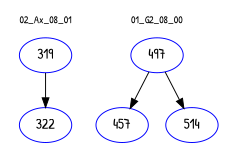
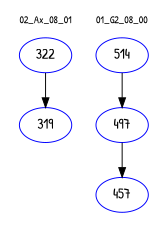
(46, 85) -> (46, 85)
(172, 86) -> (122, 85)
